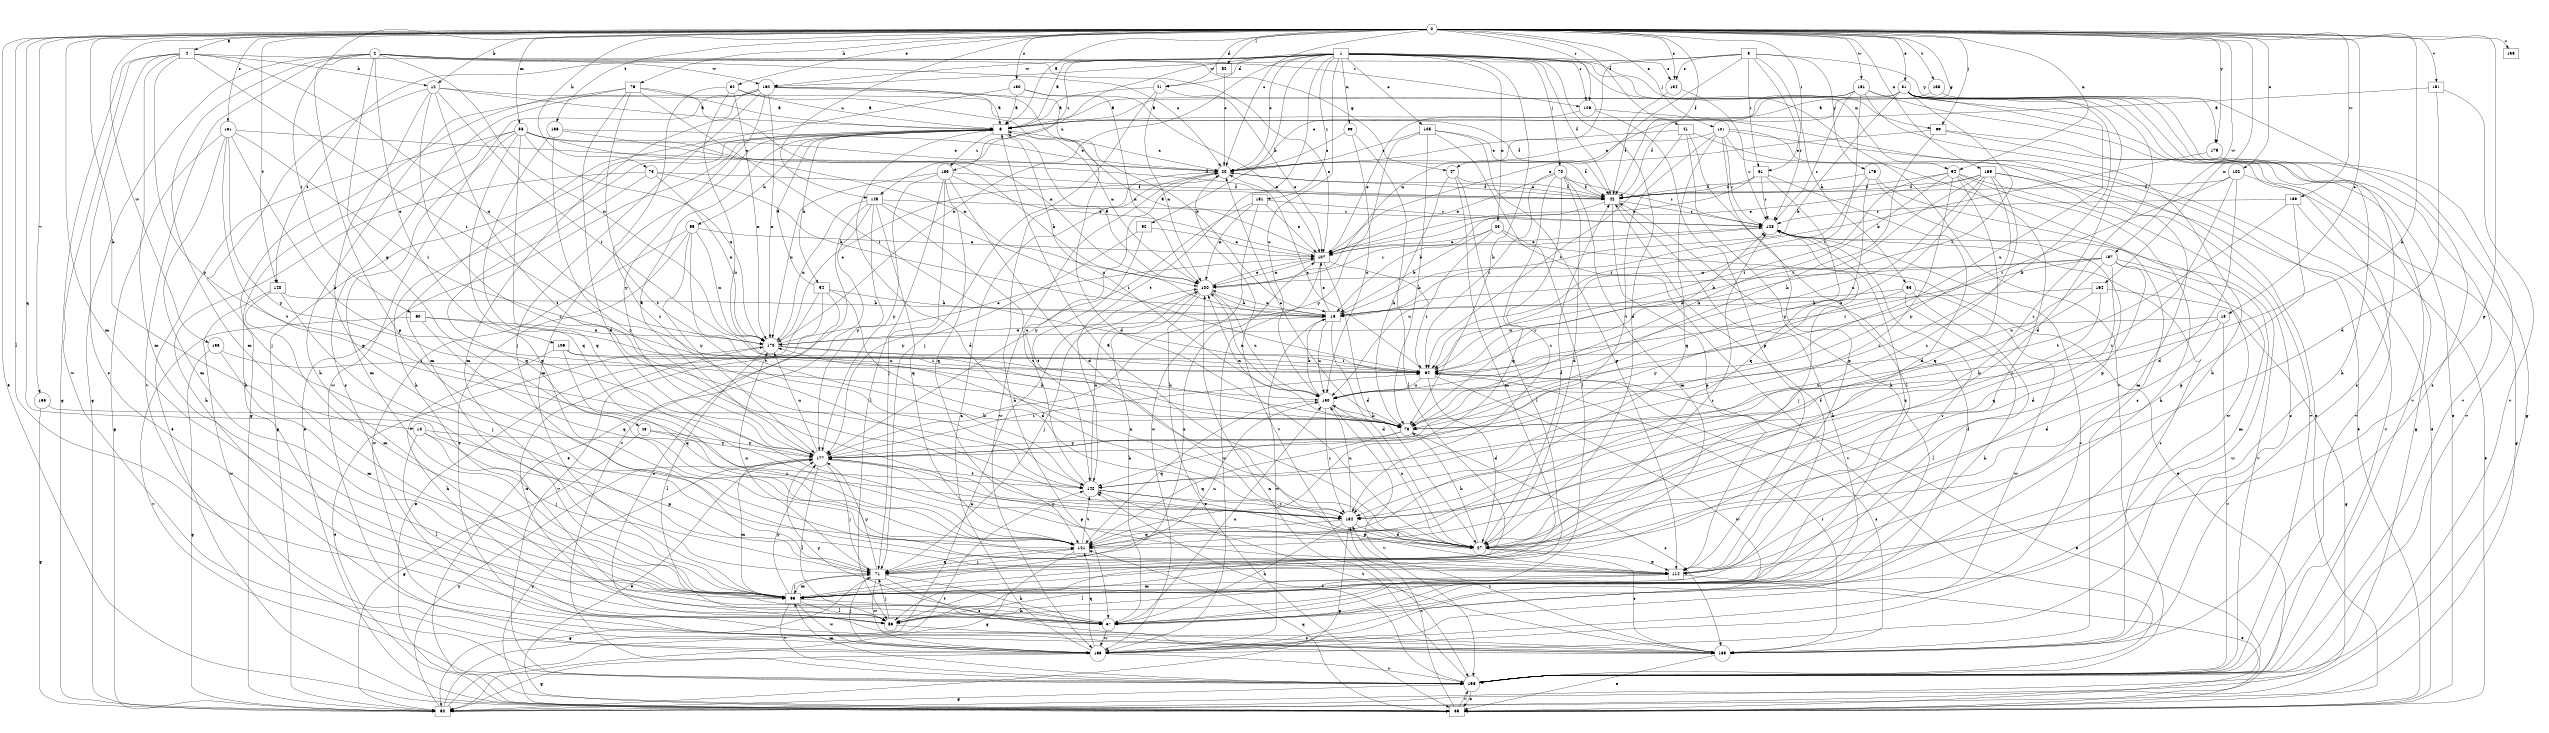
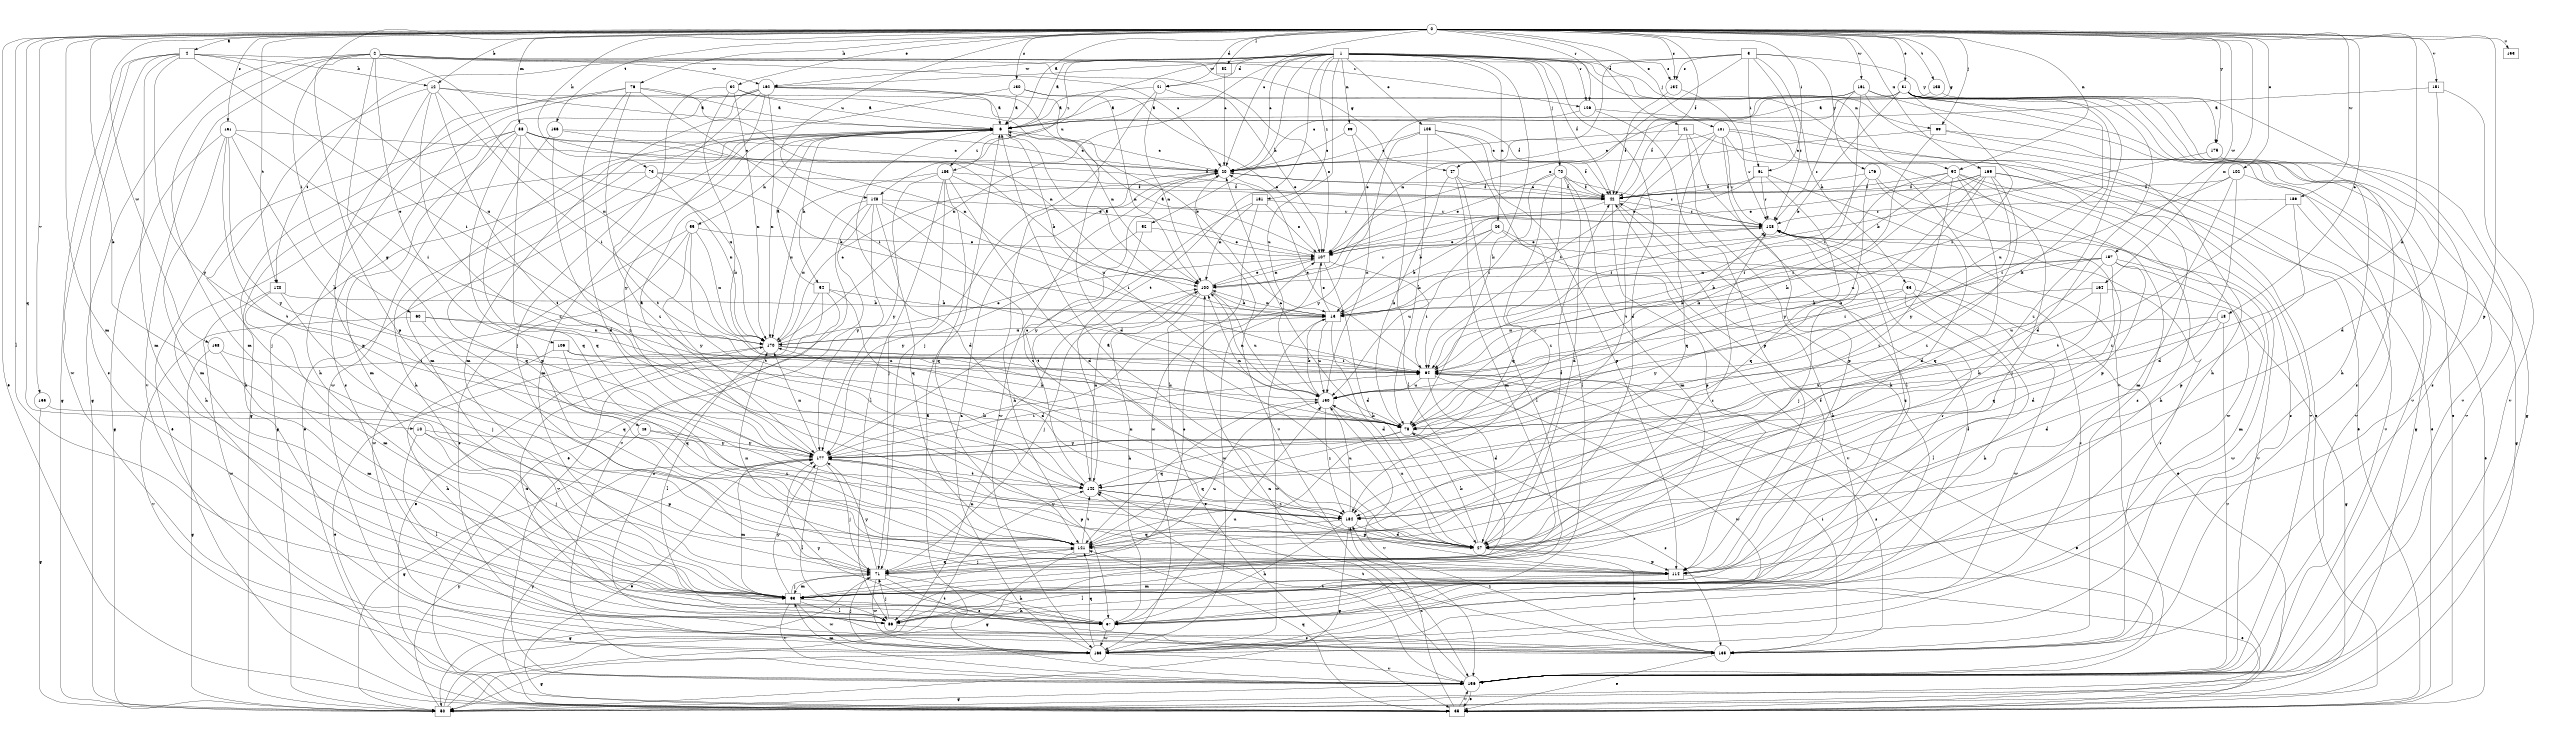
none -> (951, 623)
